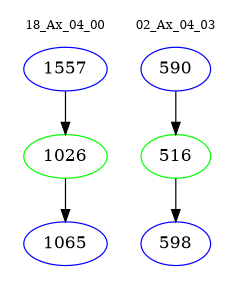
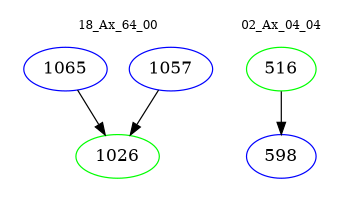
(65, 26) -> (118, 26)
(176, 26) -> (281, 26)
(65, 69) -> (171, 69)
(176, 69) -> none
(65, 194) -> (88, 107)
